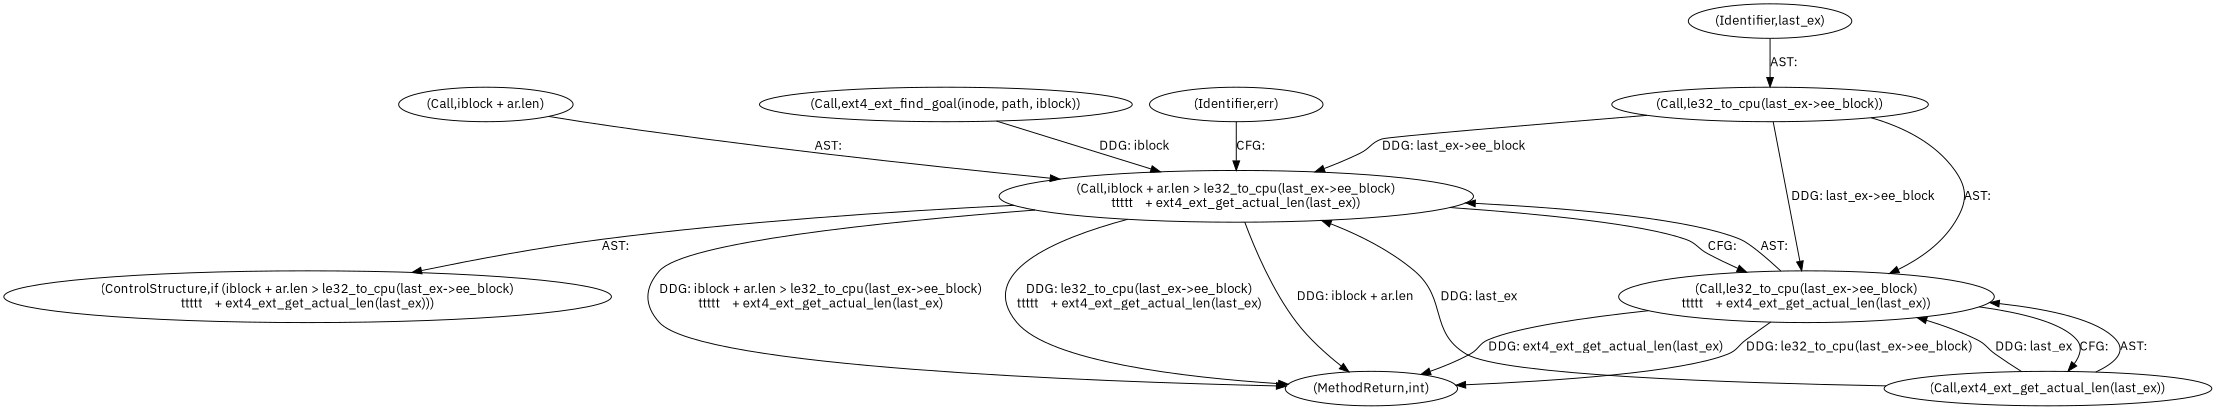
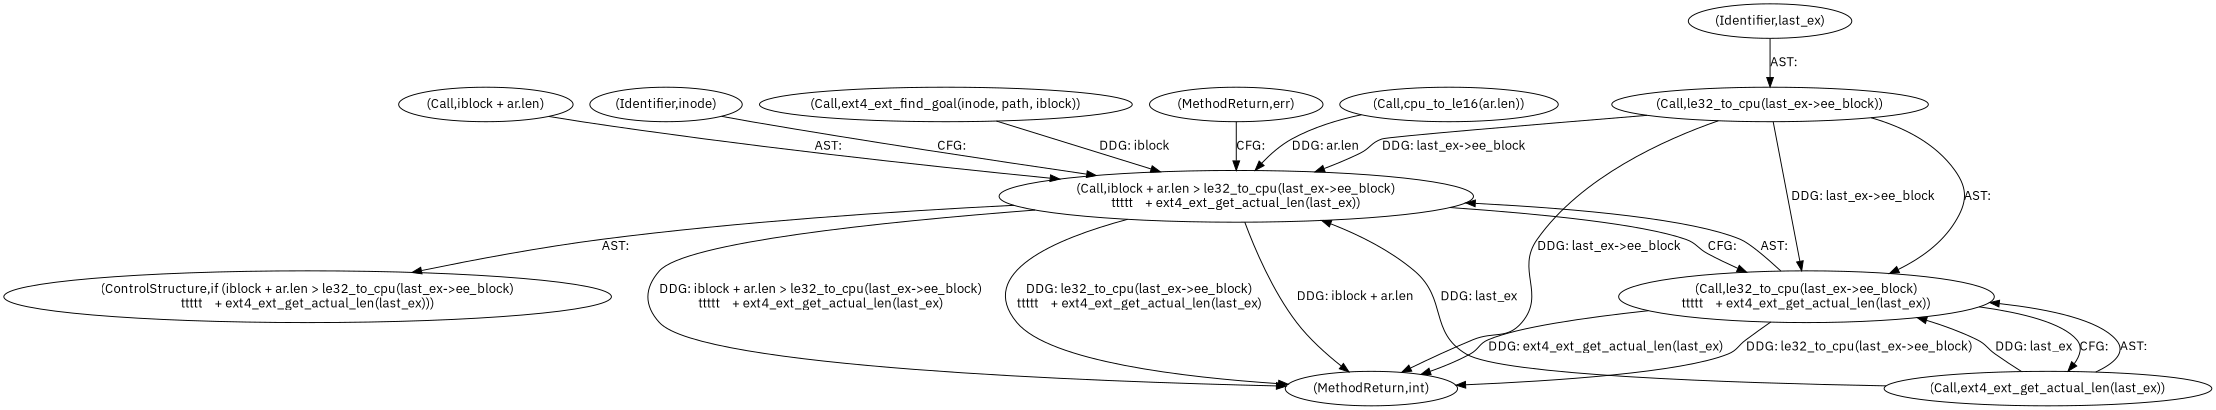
none -> (666, 104)
(1236, 104) -> (1236, 104)
none -> (1449, 104)
none -> (1541, 235)
